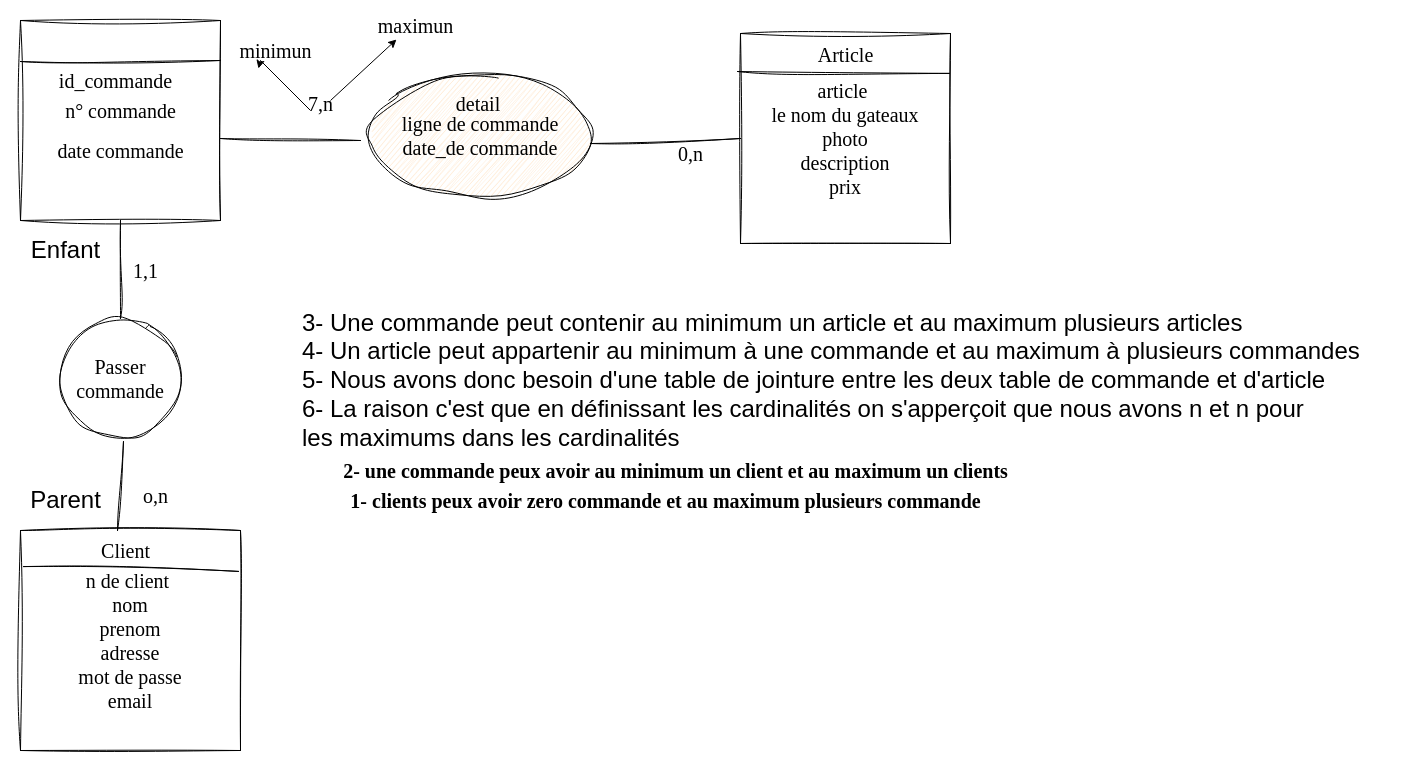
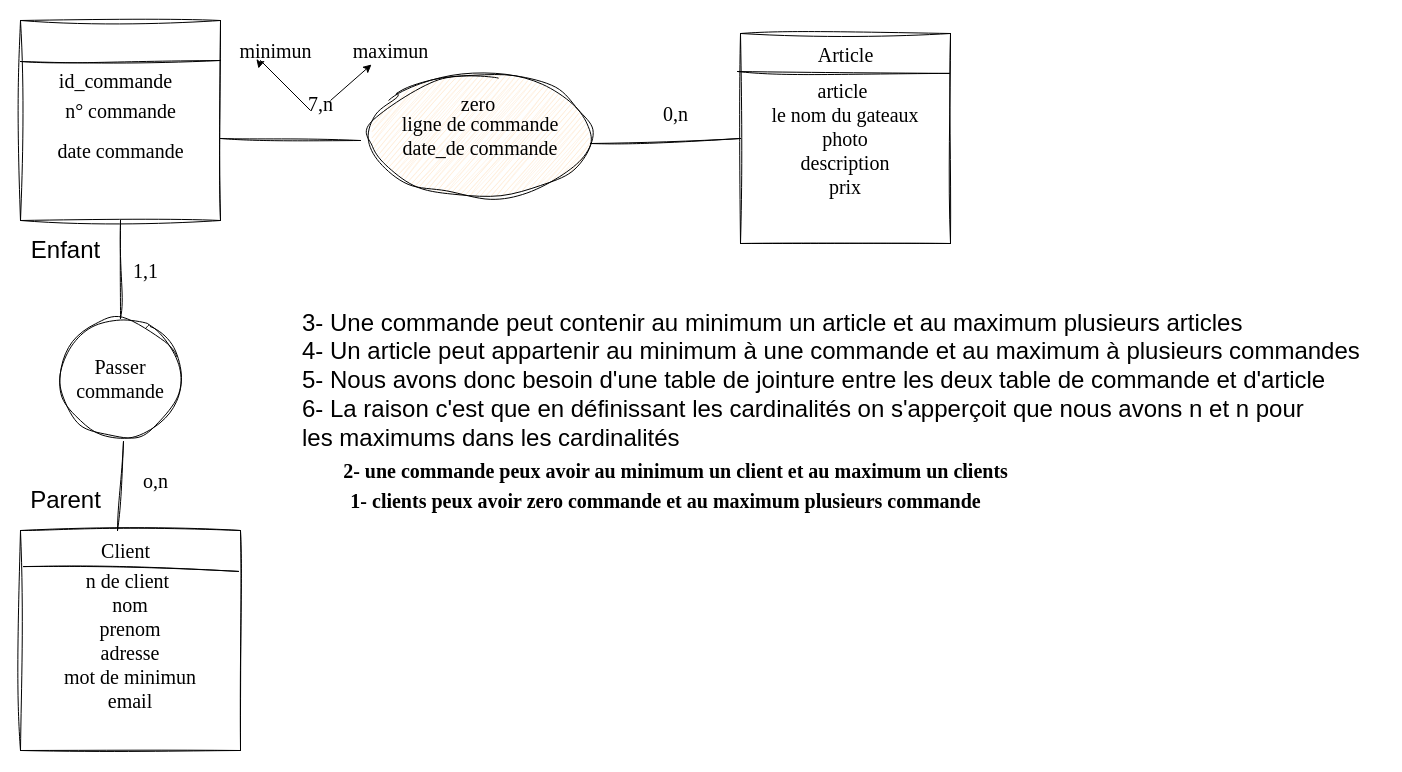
(416, 26) -> (391, 51)
(481, 104) -> (481, 104)
(691, 154) -> (676, 114)
(156, 496) -> (156, 481)
(131, 641) -> (131, 641)
